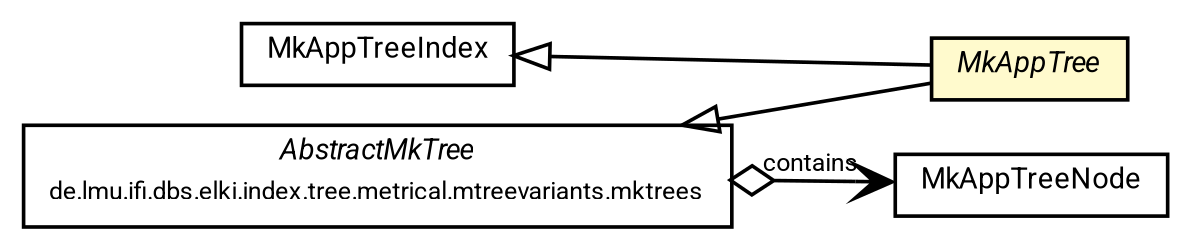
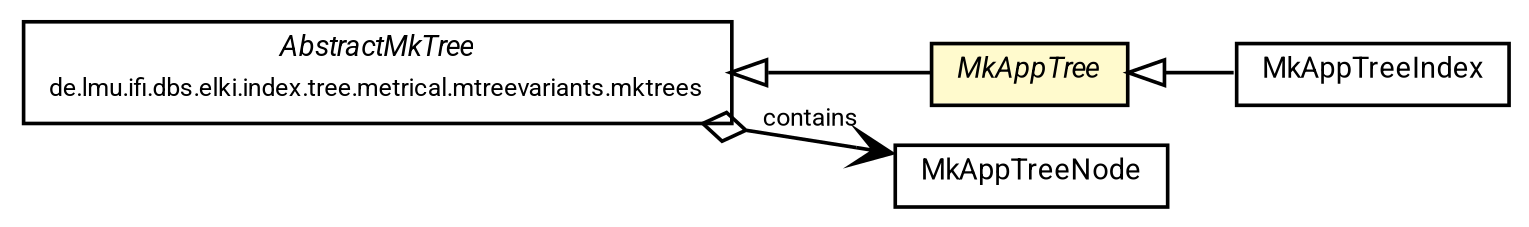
(740, 61) -> (1199, 73)
